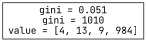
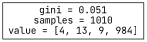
(73, 21) -> (73, 21)
